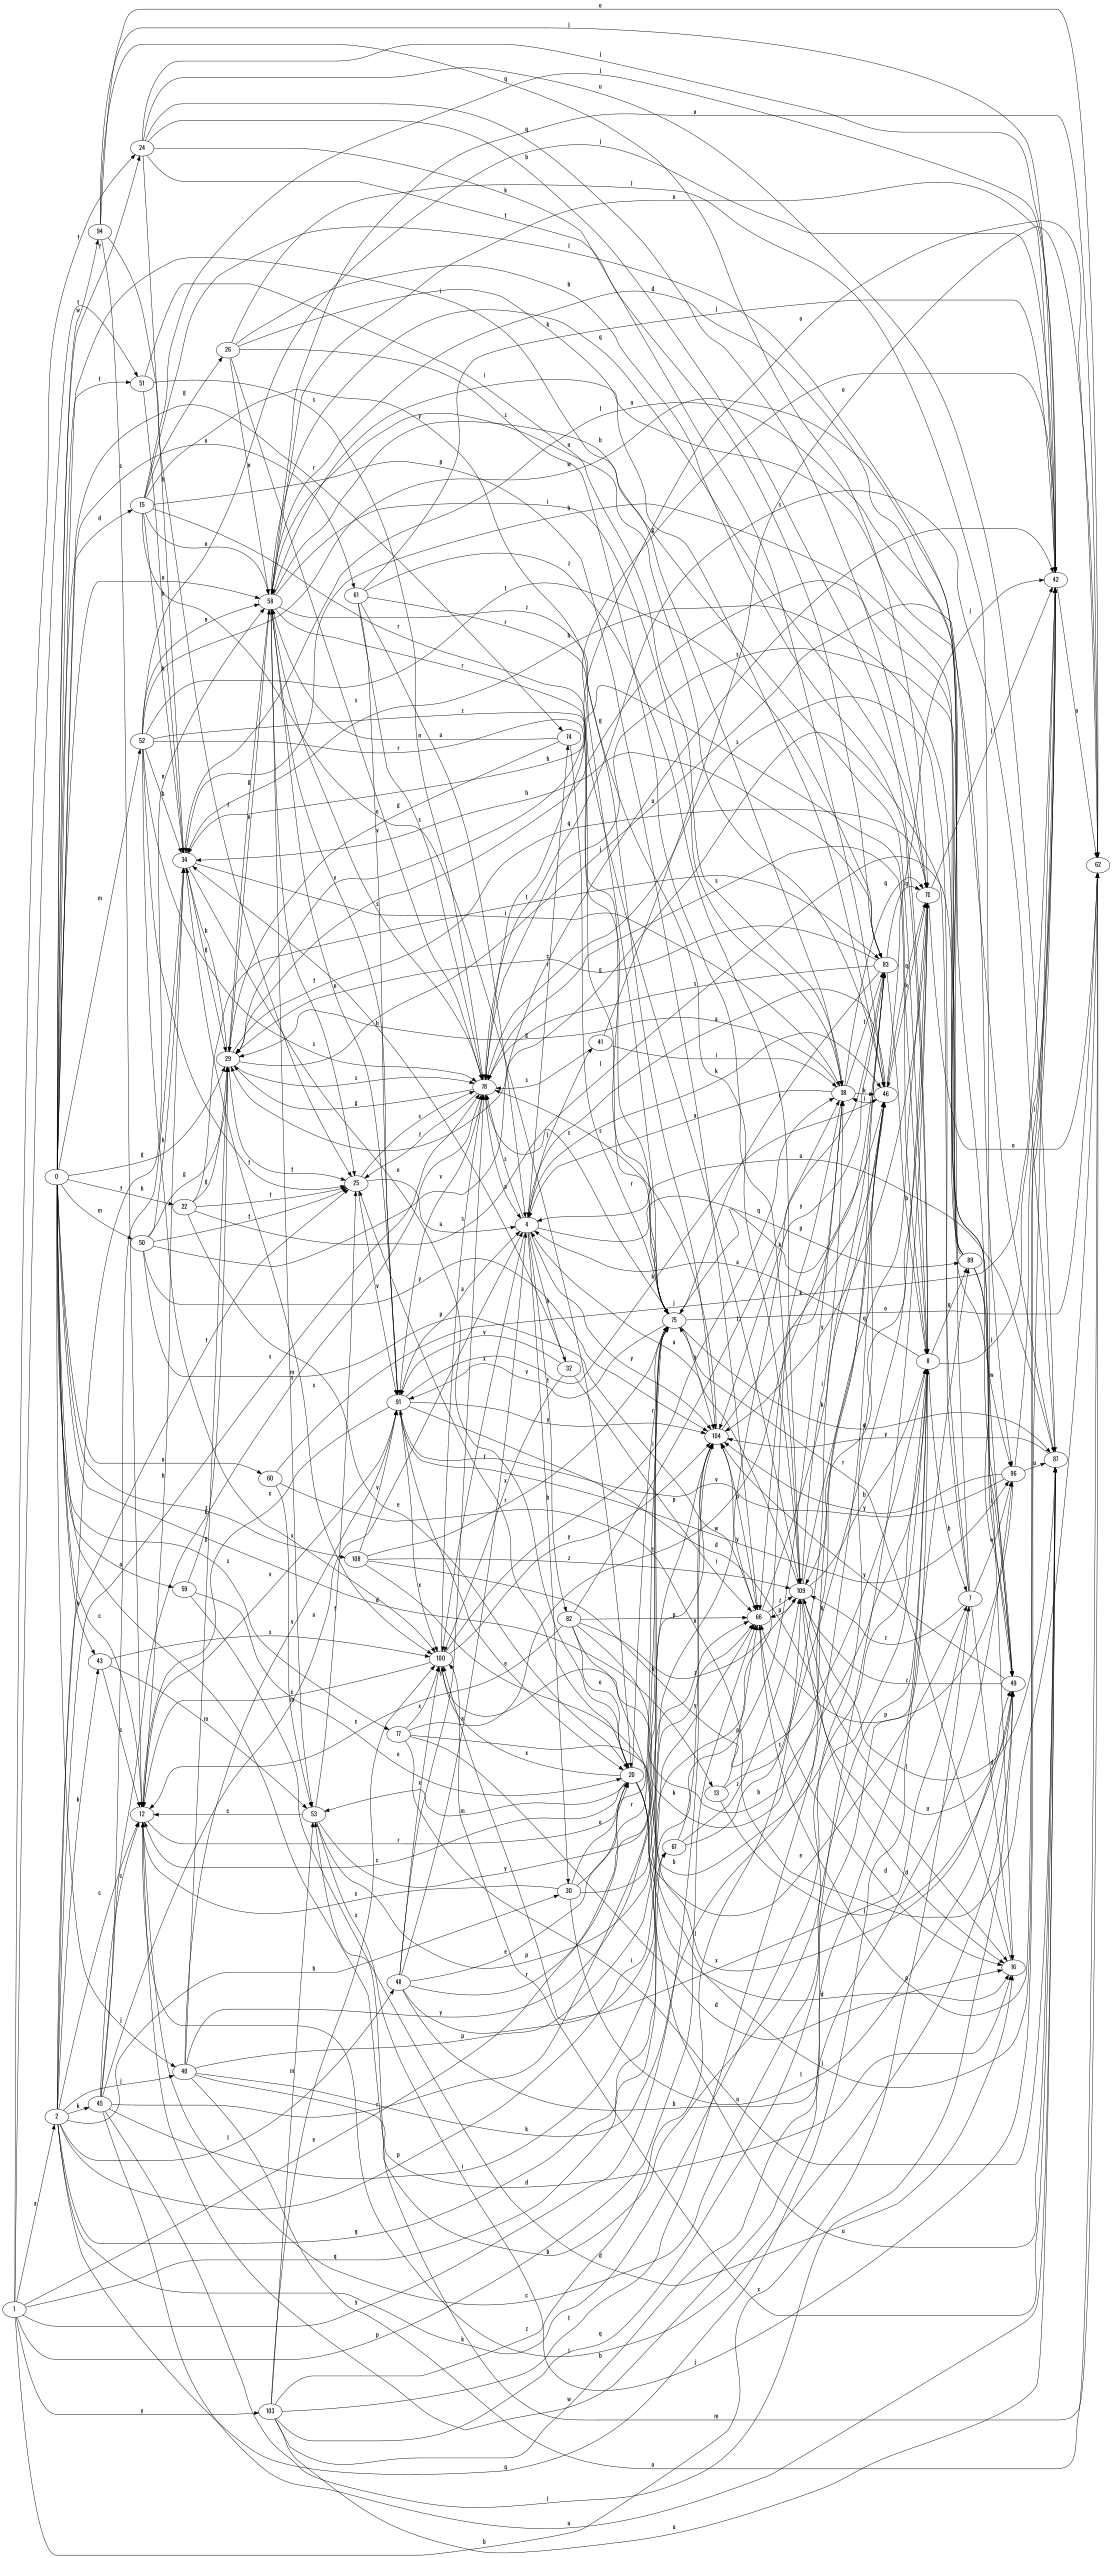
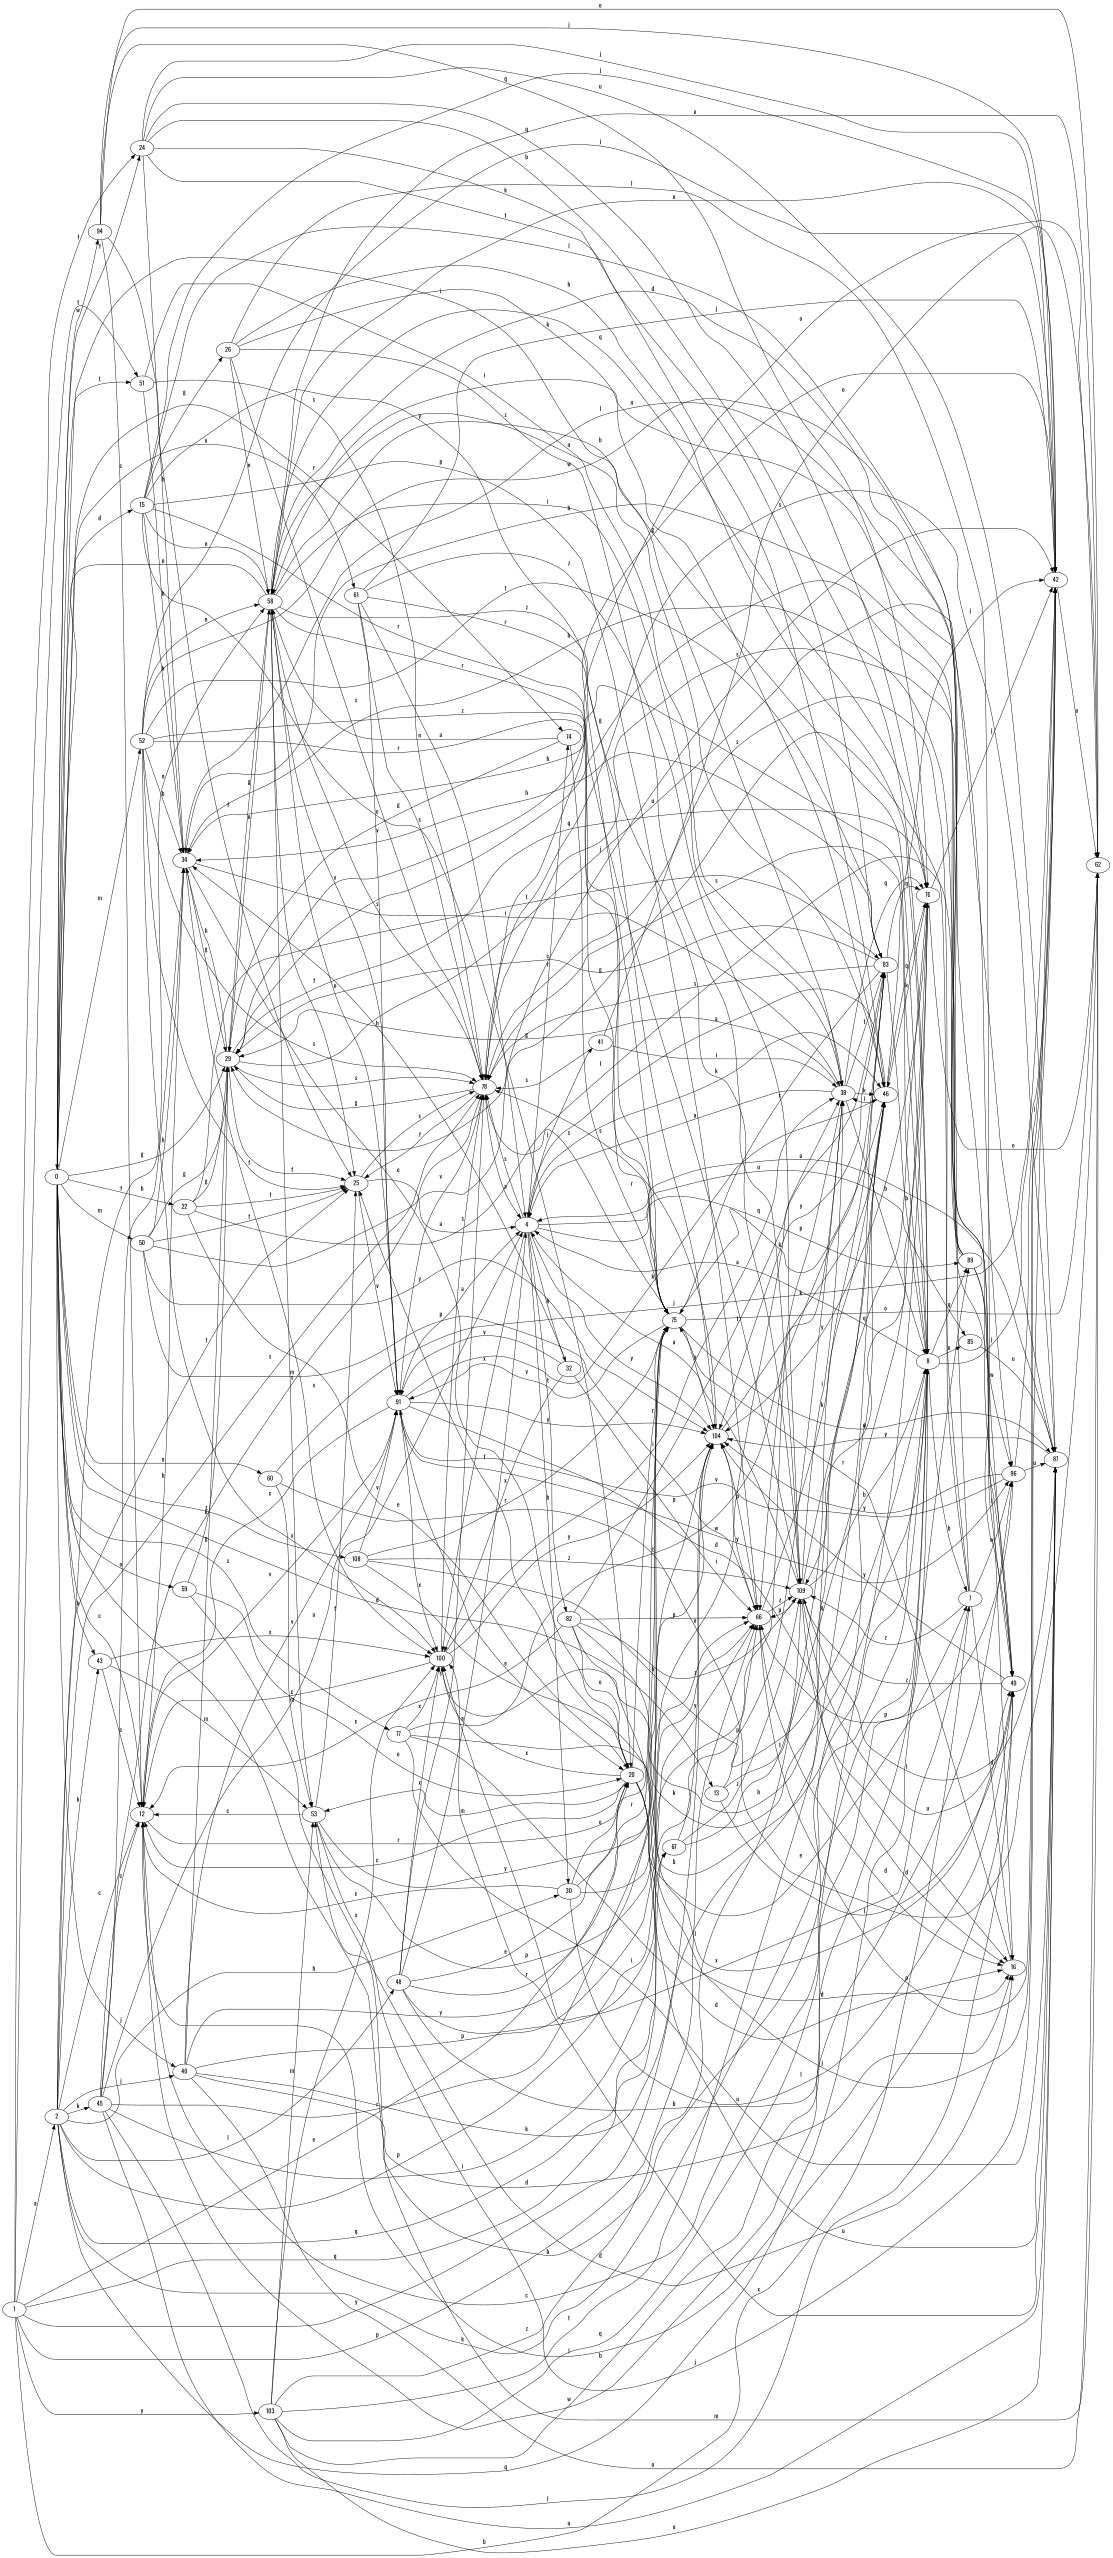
(71, 776) -> (72, 726)
none -> (885, 1225)
none -> (970, 1342)
